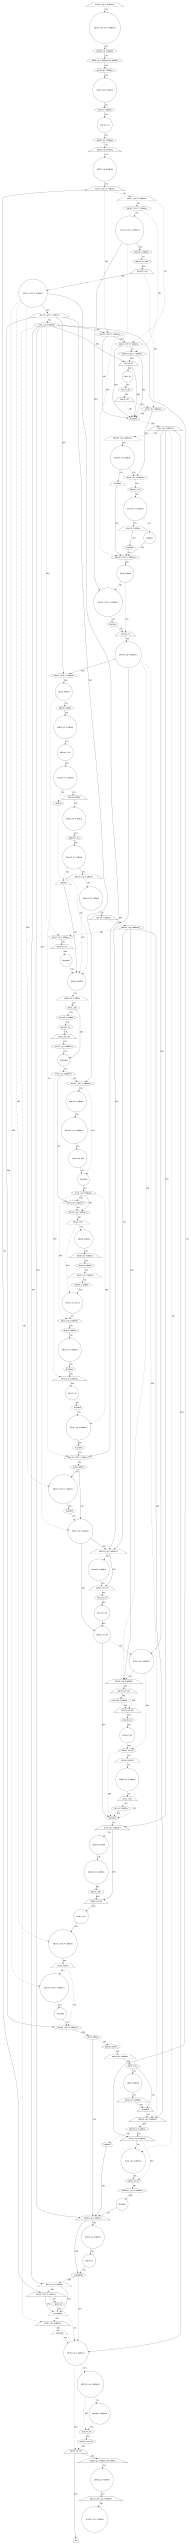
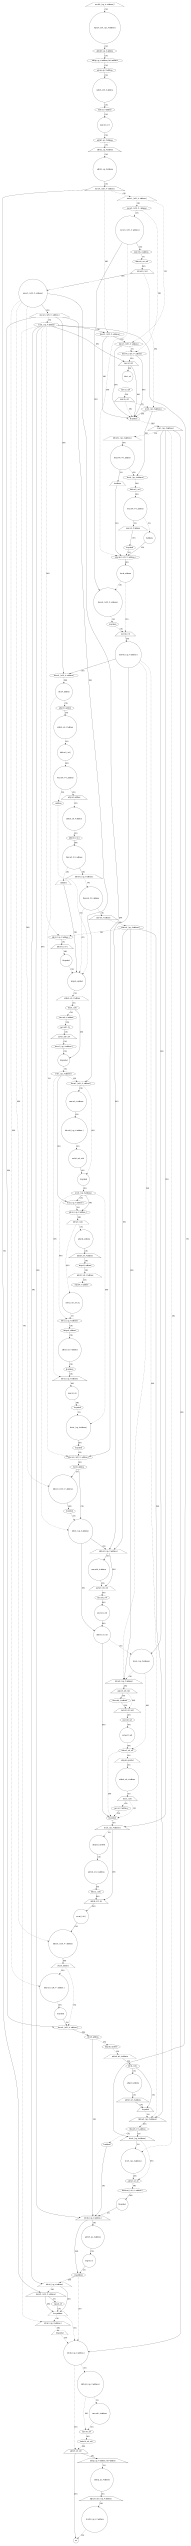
(126, 384) -> none
(79, 1290) -> none
none -> (82, 2533)
